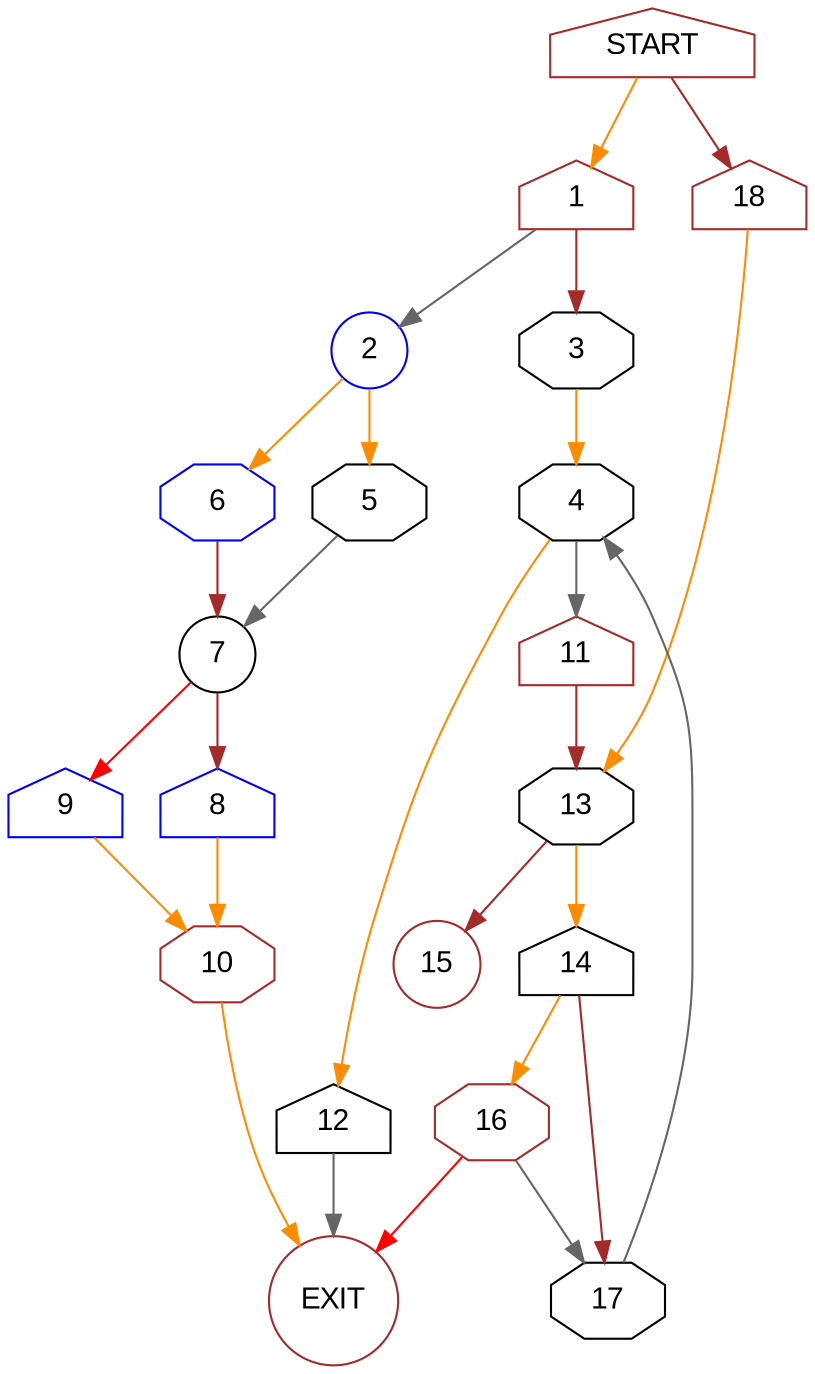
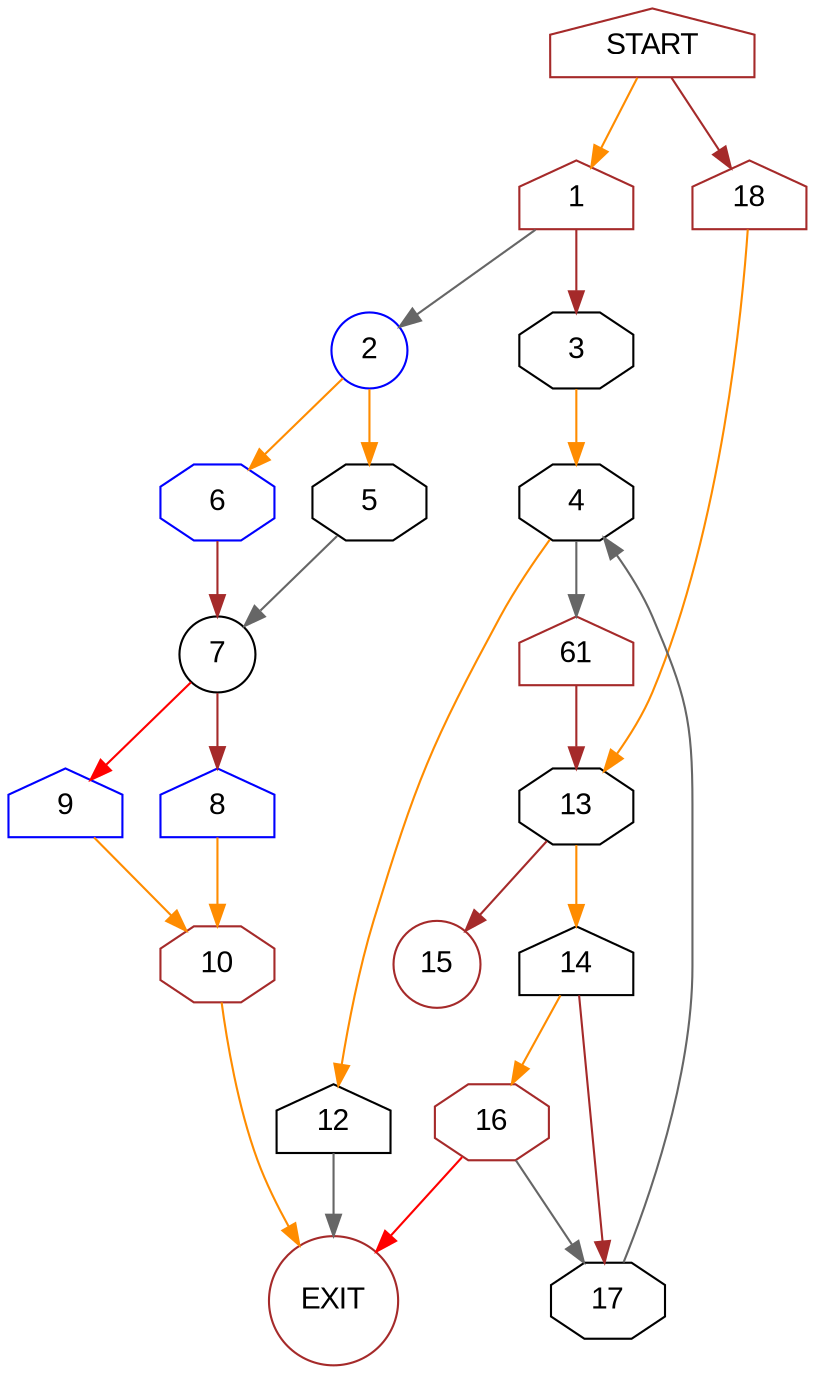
(576, 654) -> (576, 654)
